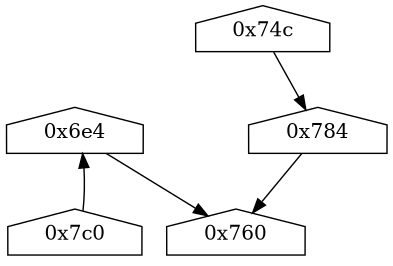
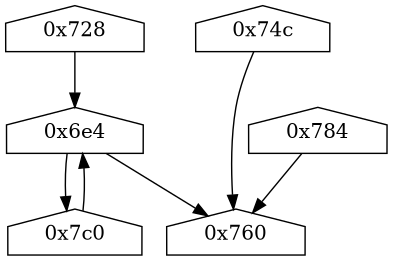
none -> (75, 31)
(286, 75) -> (234, 122)
none -> (65, 175)
